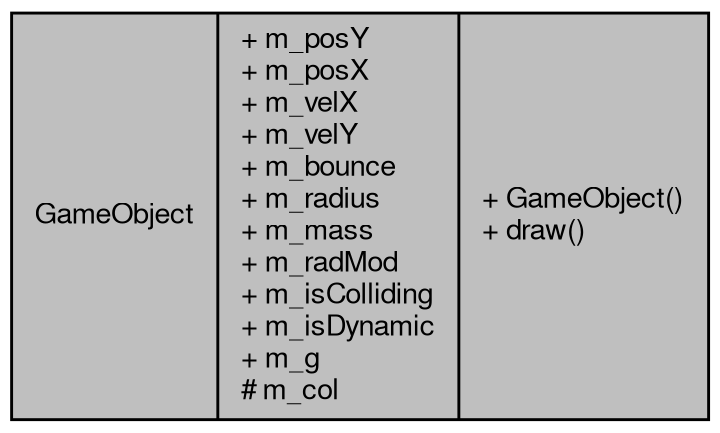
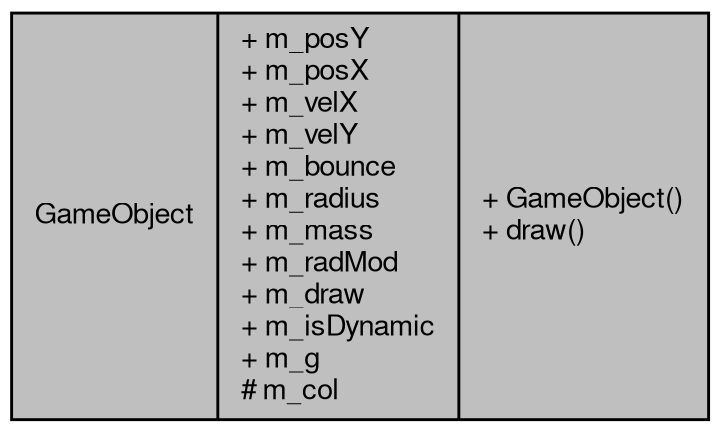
(338, 295) -> (303, 295)
